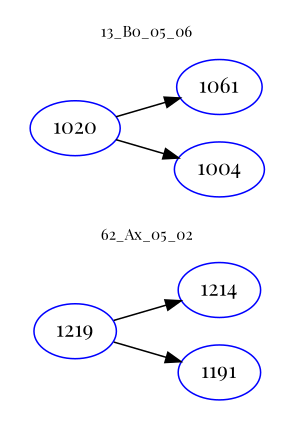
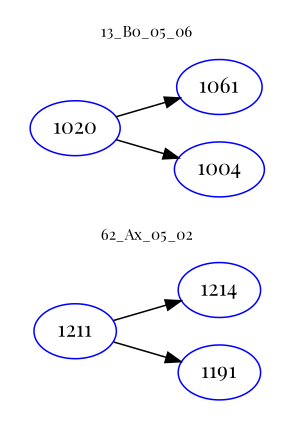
(75, 331) -> (75, 331)
